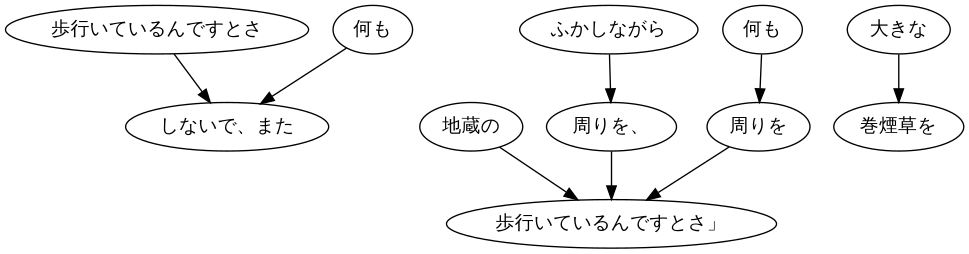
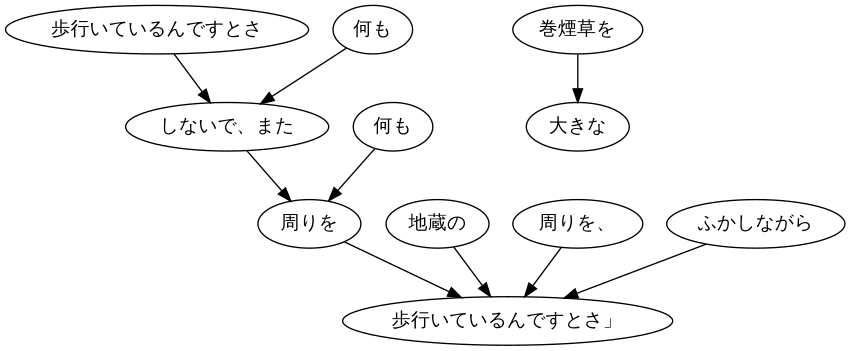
(610, 72) -> (642, 269)
(899, 72) -> (578, 72)
none -> (264, 171)
